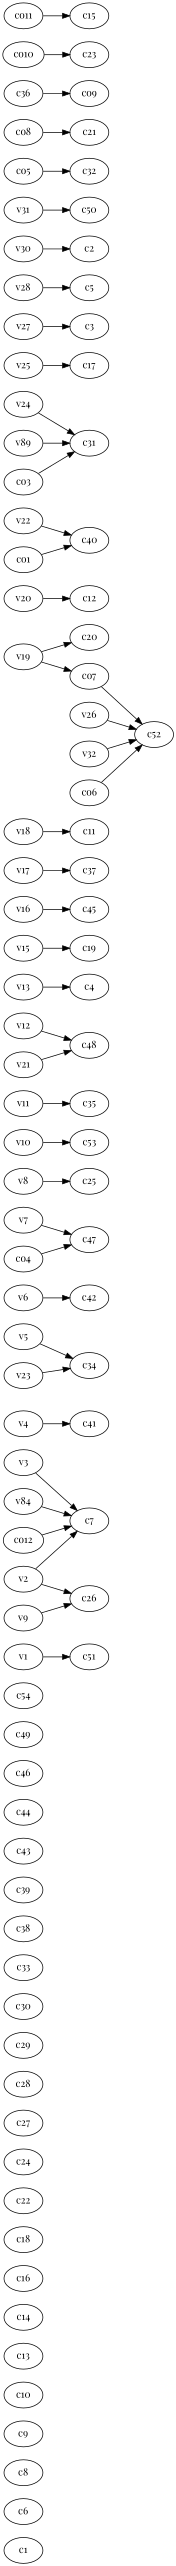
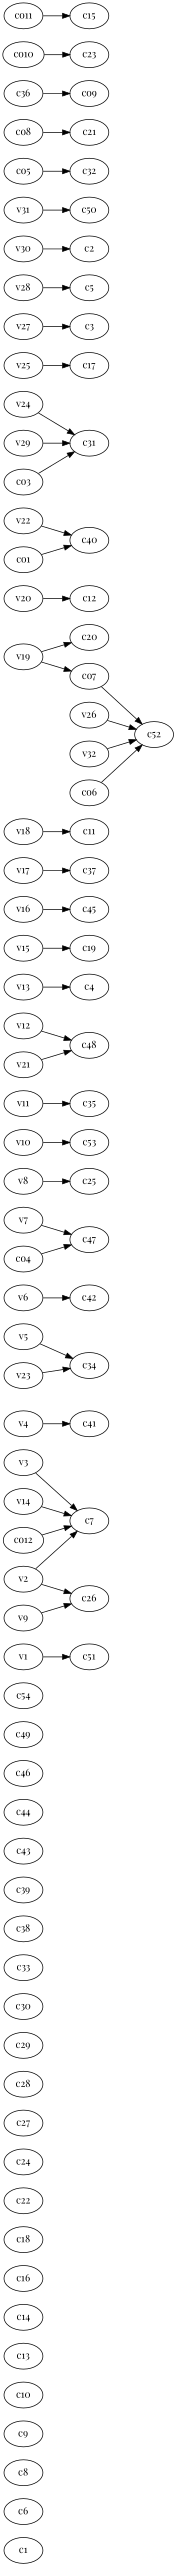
(23, 443) -> (23, 443)
(23, 1501) -> (23, 1501)
